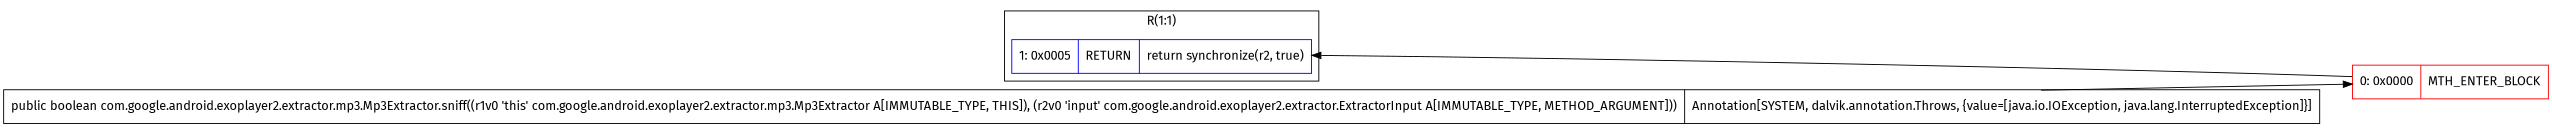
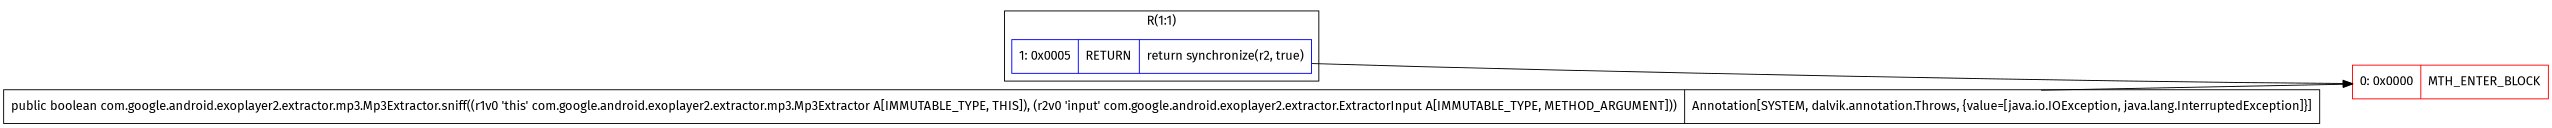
(1837, 64) -> (1827, 76)
